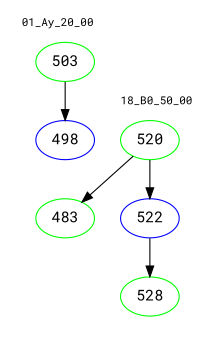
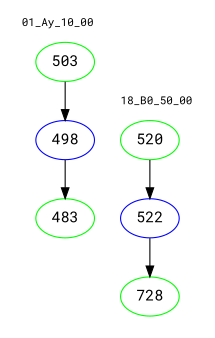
(58, 23) -> (58, 23)
(119, 169) -> (65, 174)
(150, 297) -> (150, 297)
